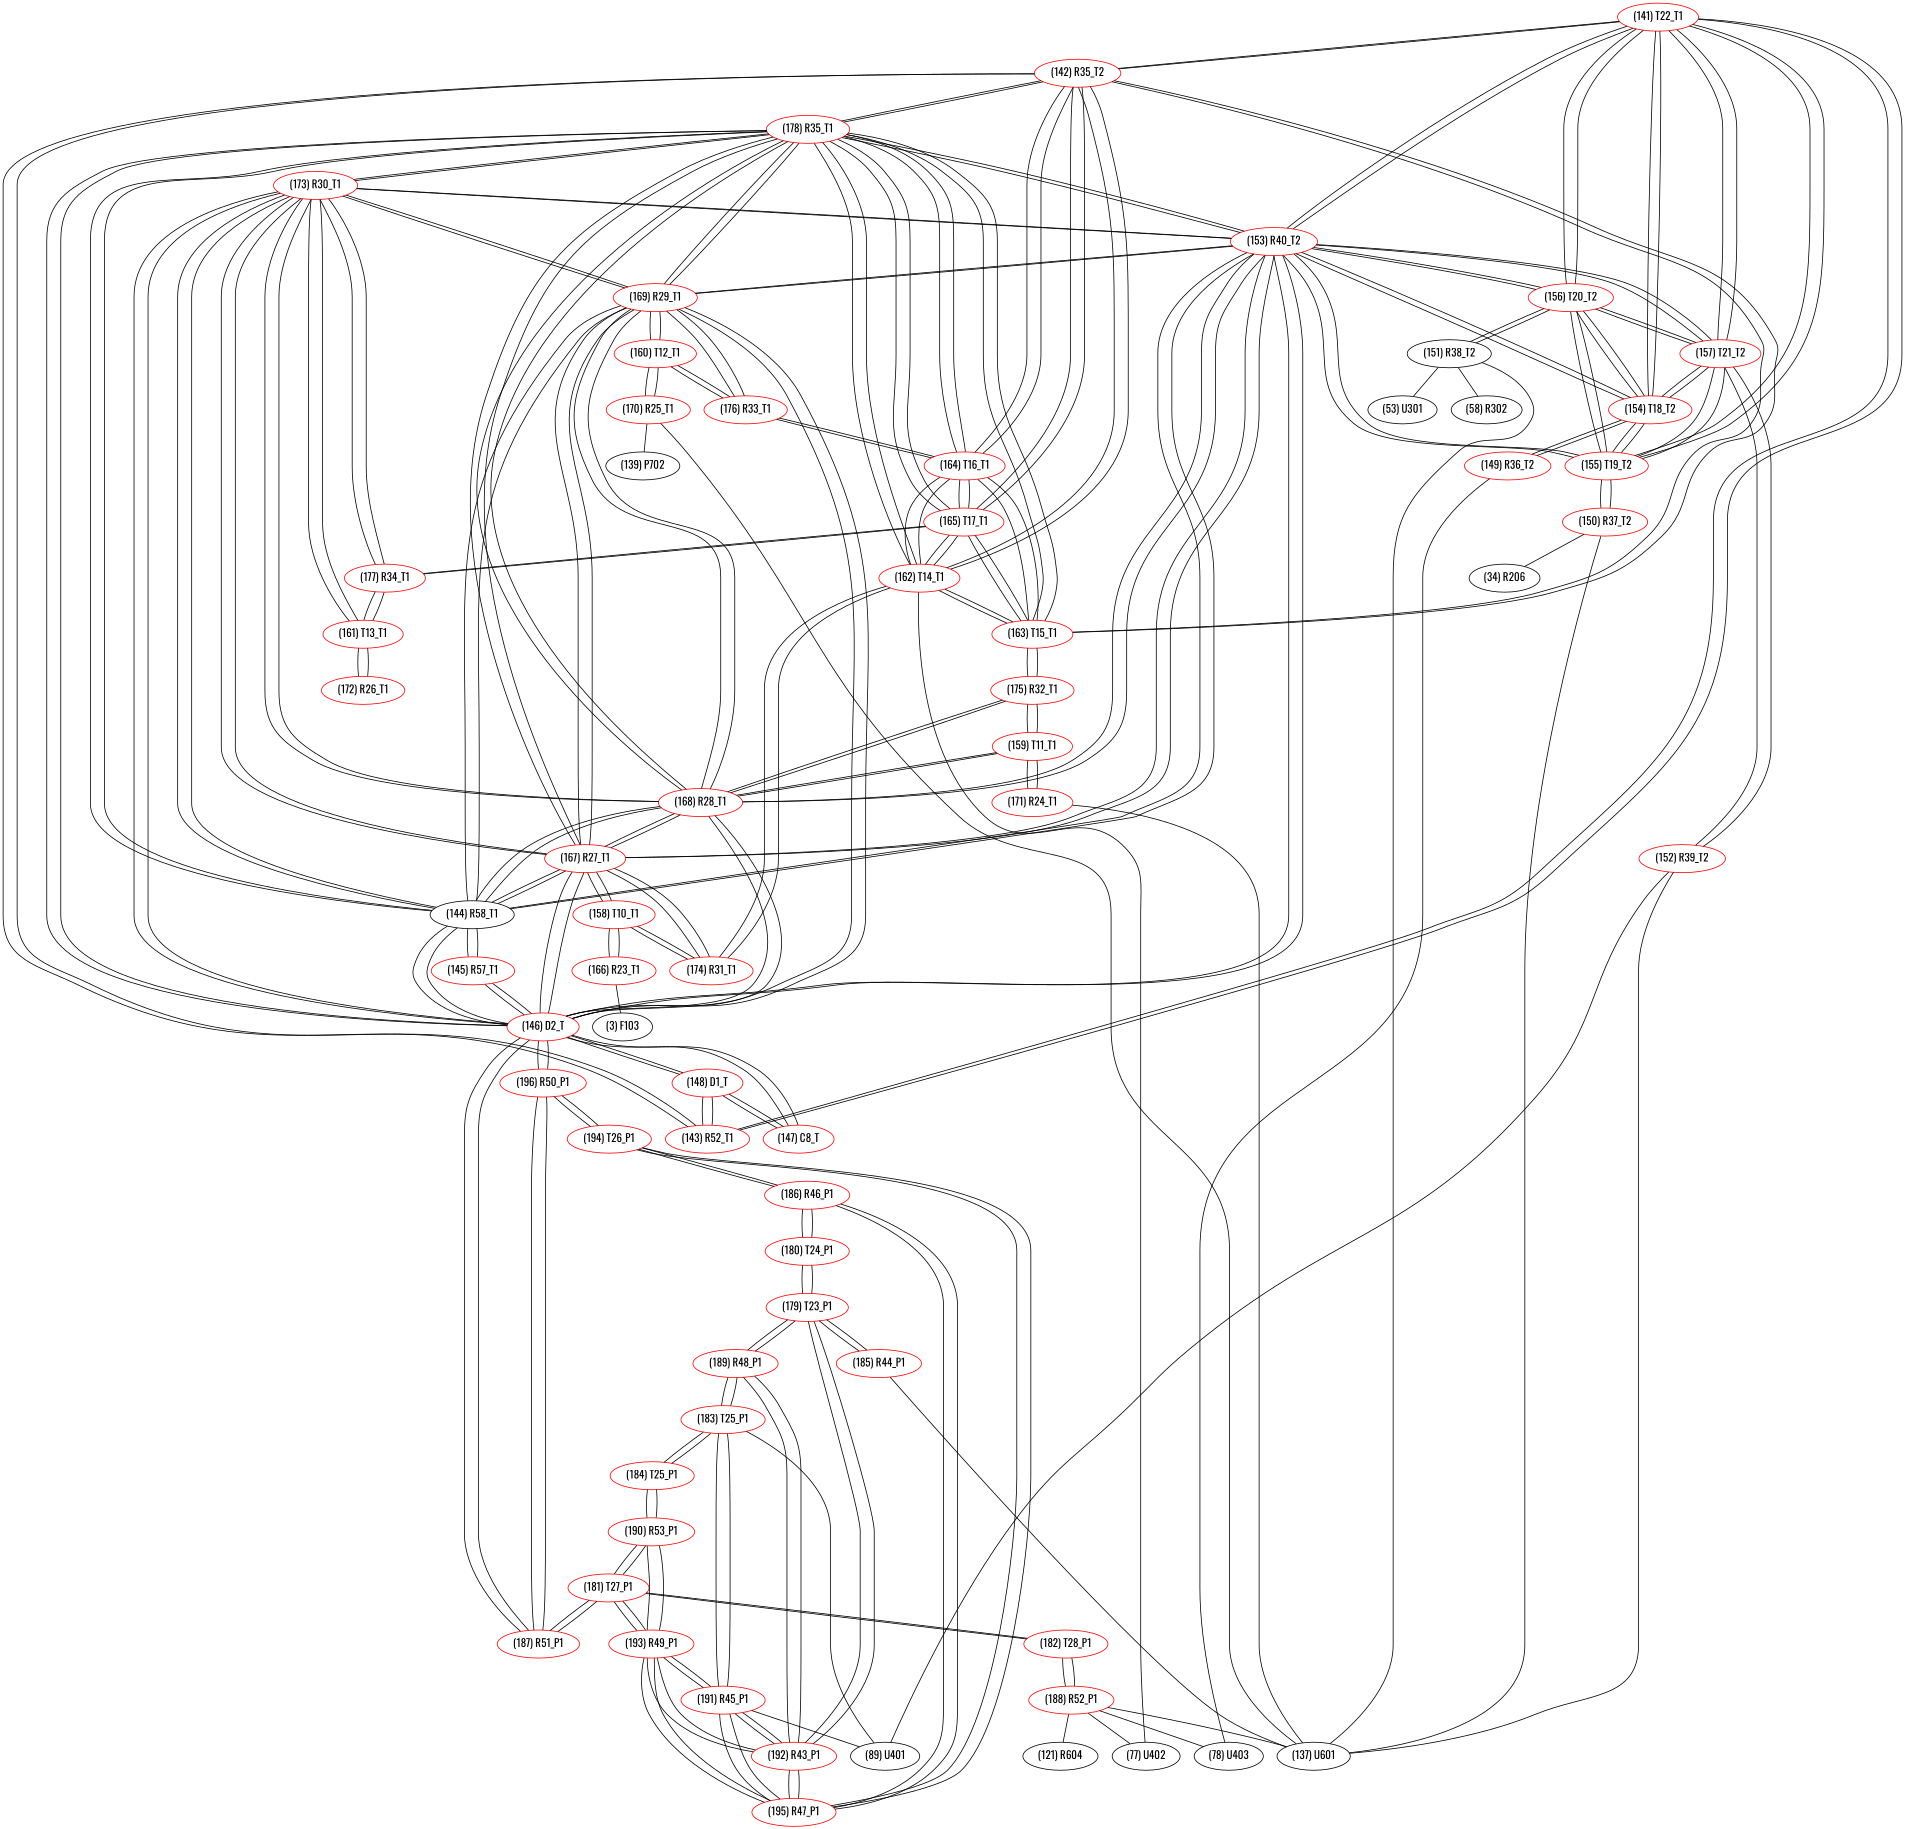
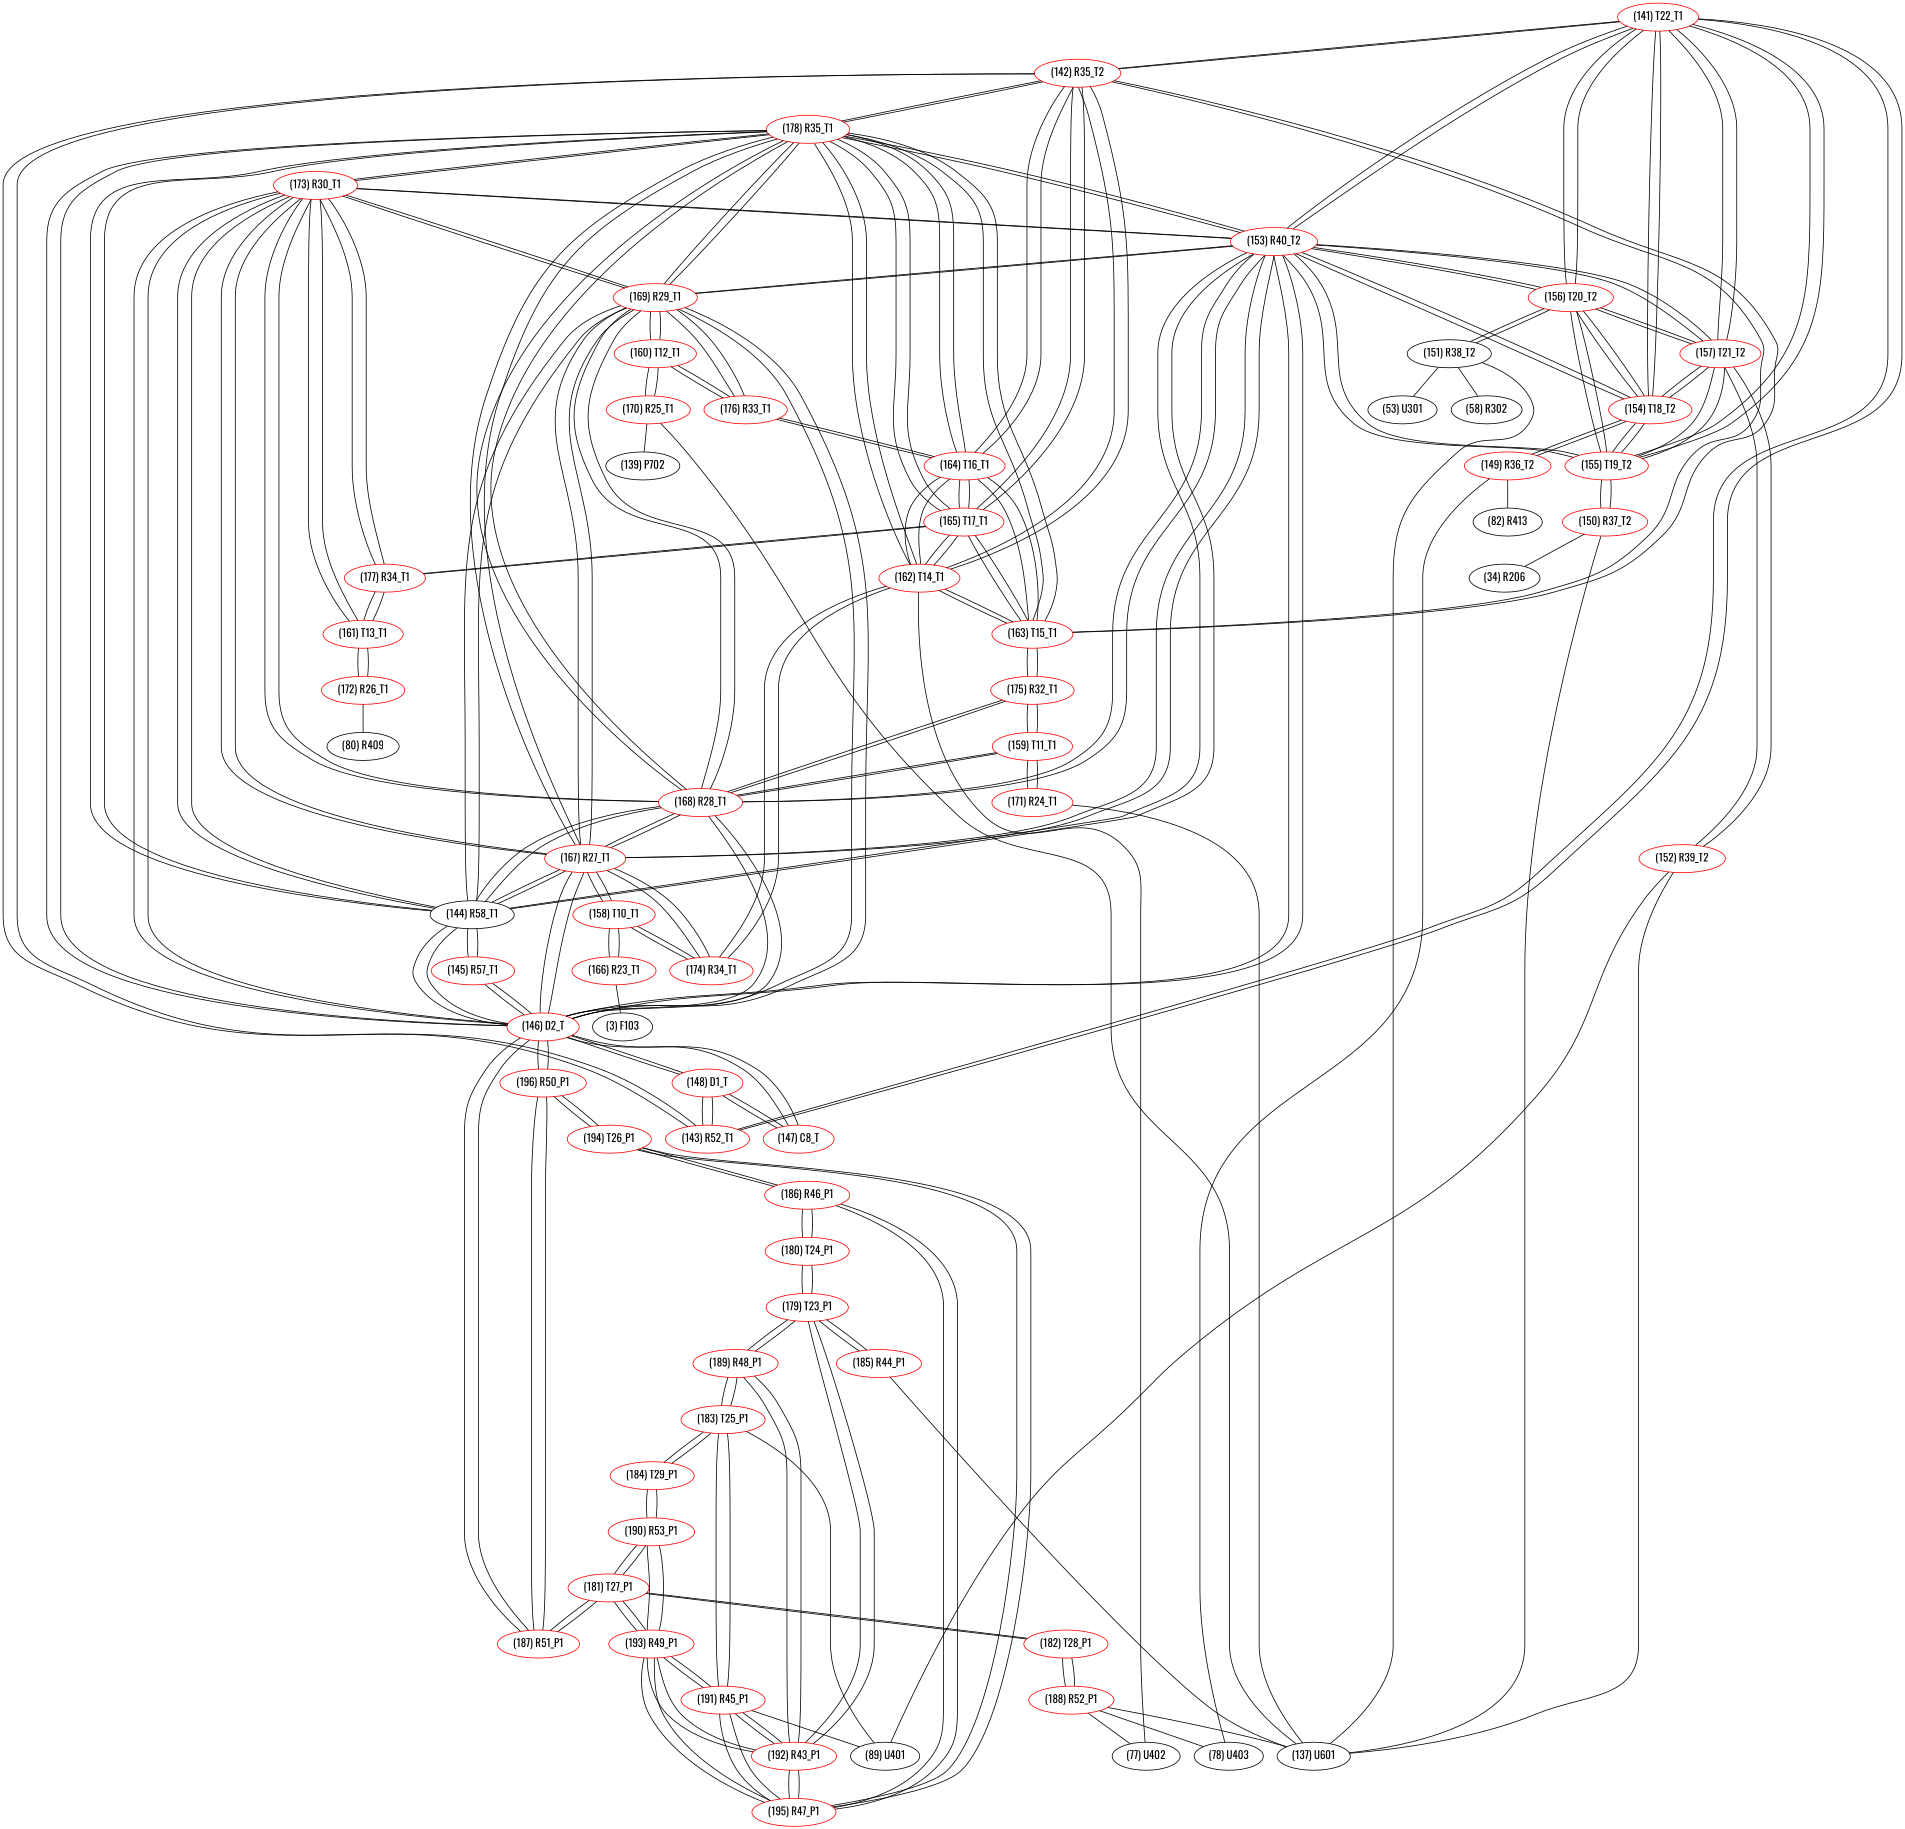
none -> (1508, 522)
none -> (363, 746)
(711, 971) -> (711, 971)
(652, 1476) -> (652, 1476)
(1060, 1756) -> none
